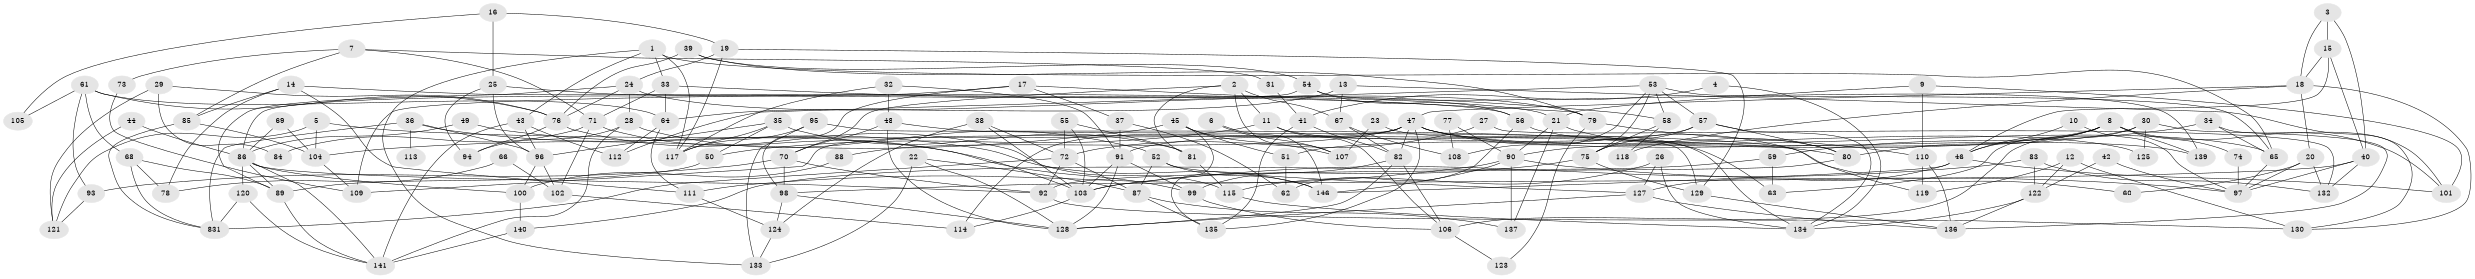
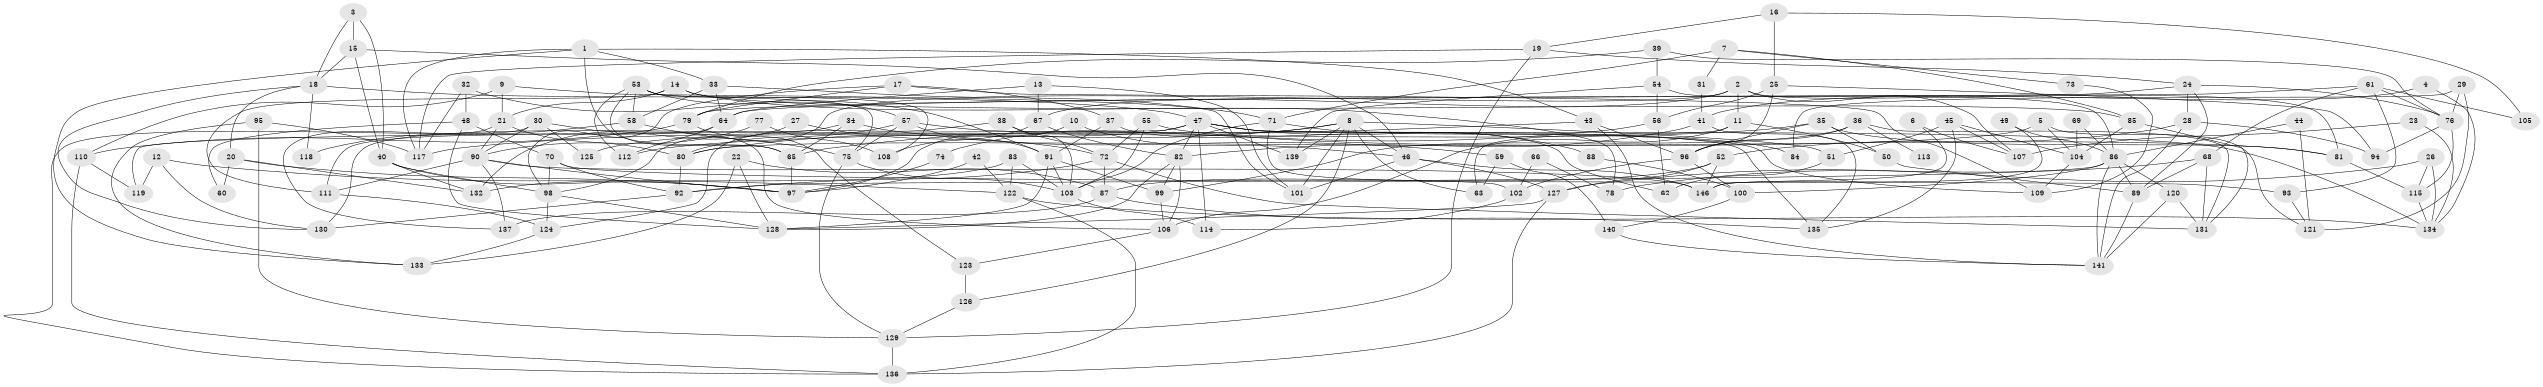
(958, 100) -> (837, 111)
(214, 230) -> (2202, 230)
none -> (966, 302)
